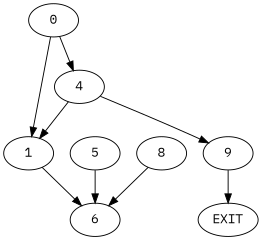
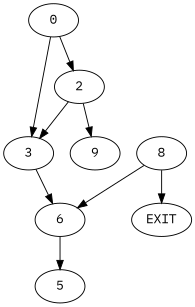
(79, 87) -> (79, 87)
(29, 153) -> (29, 153)
(95, 182) -> (60, 249)
(228, 182) -> (162, 182)
